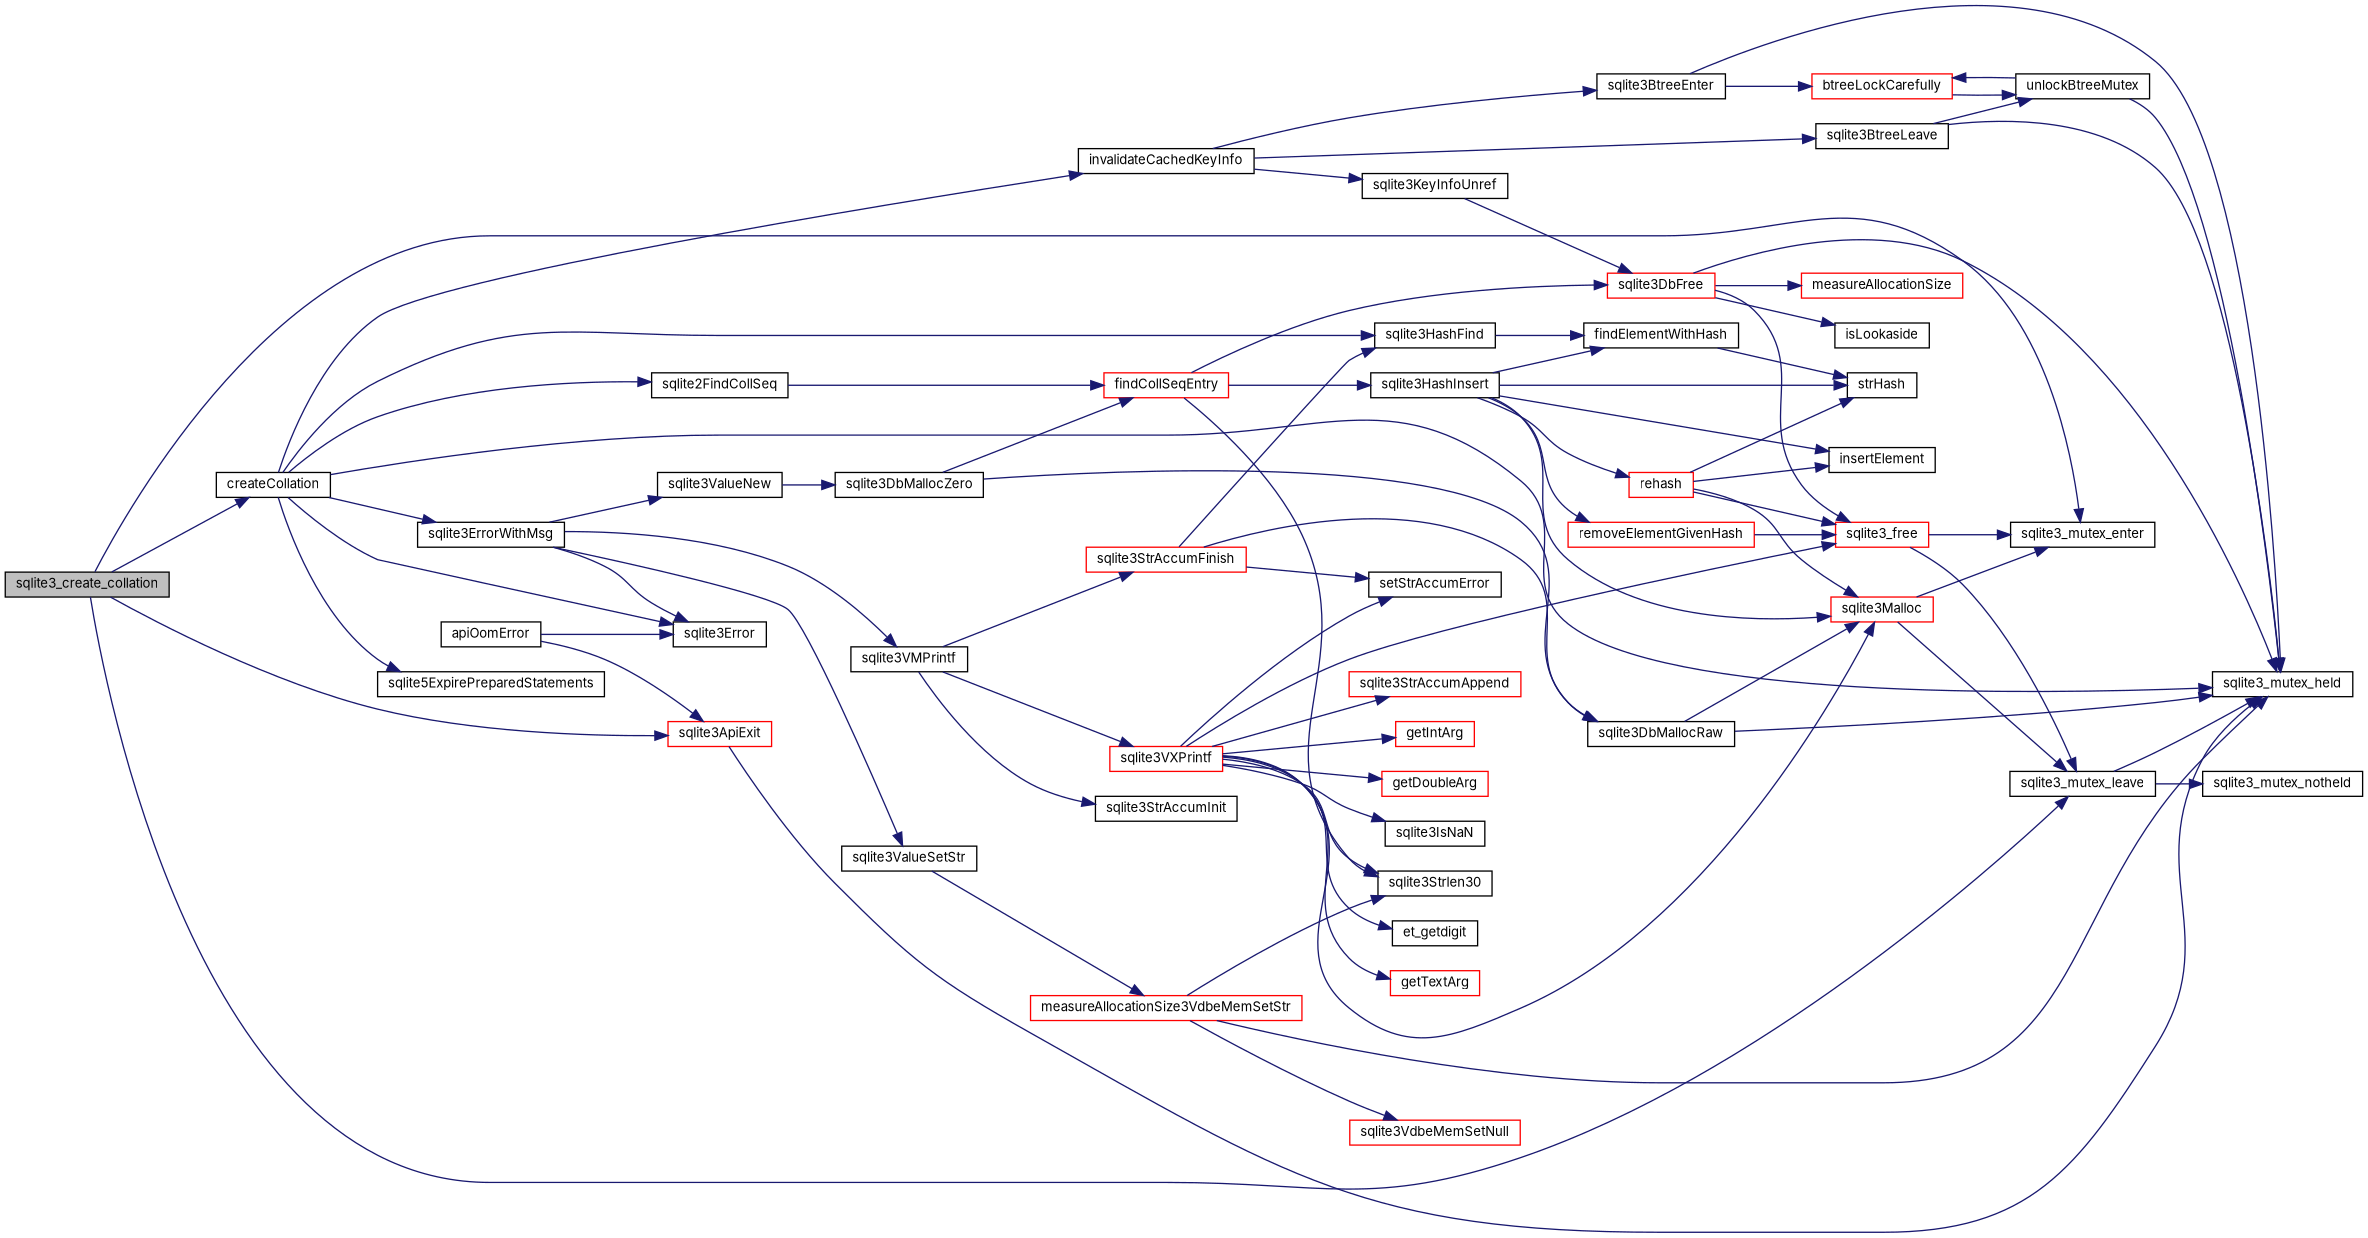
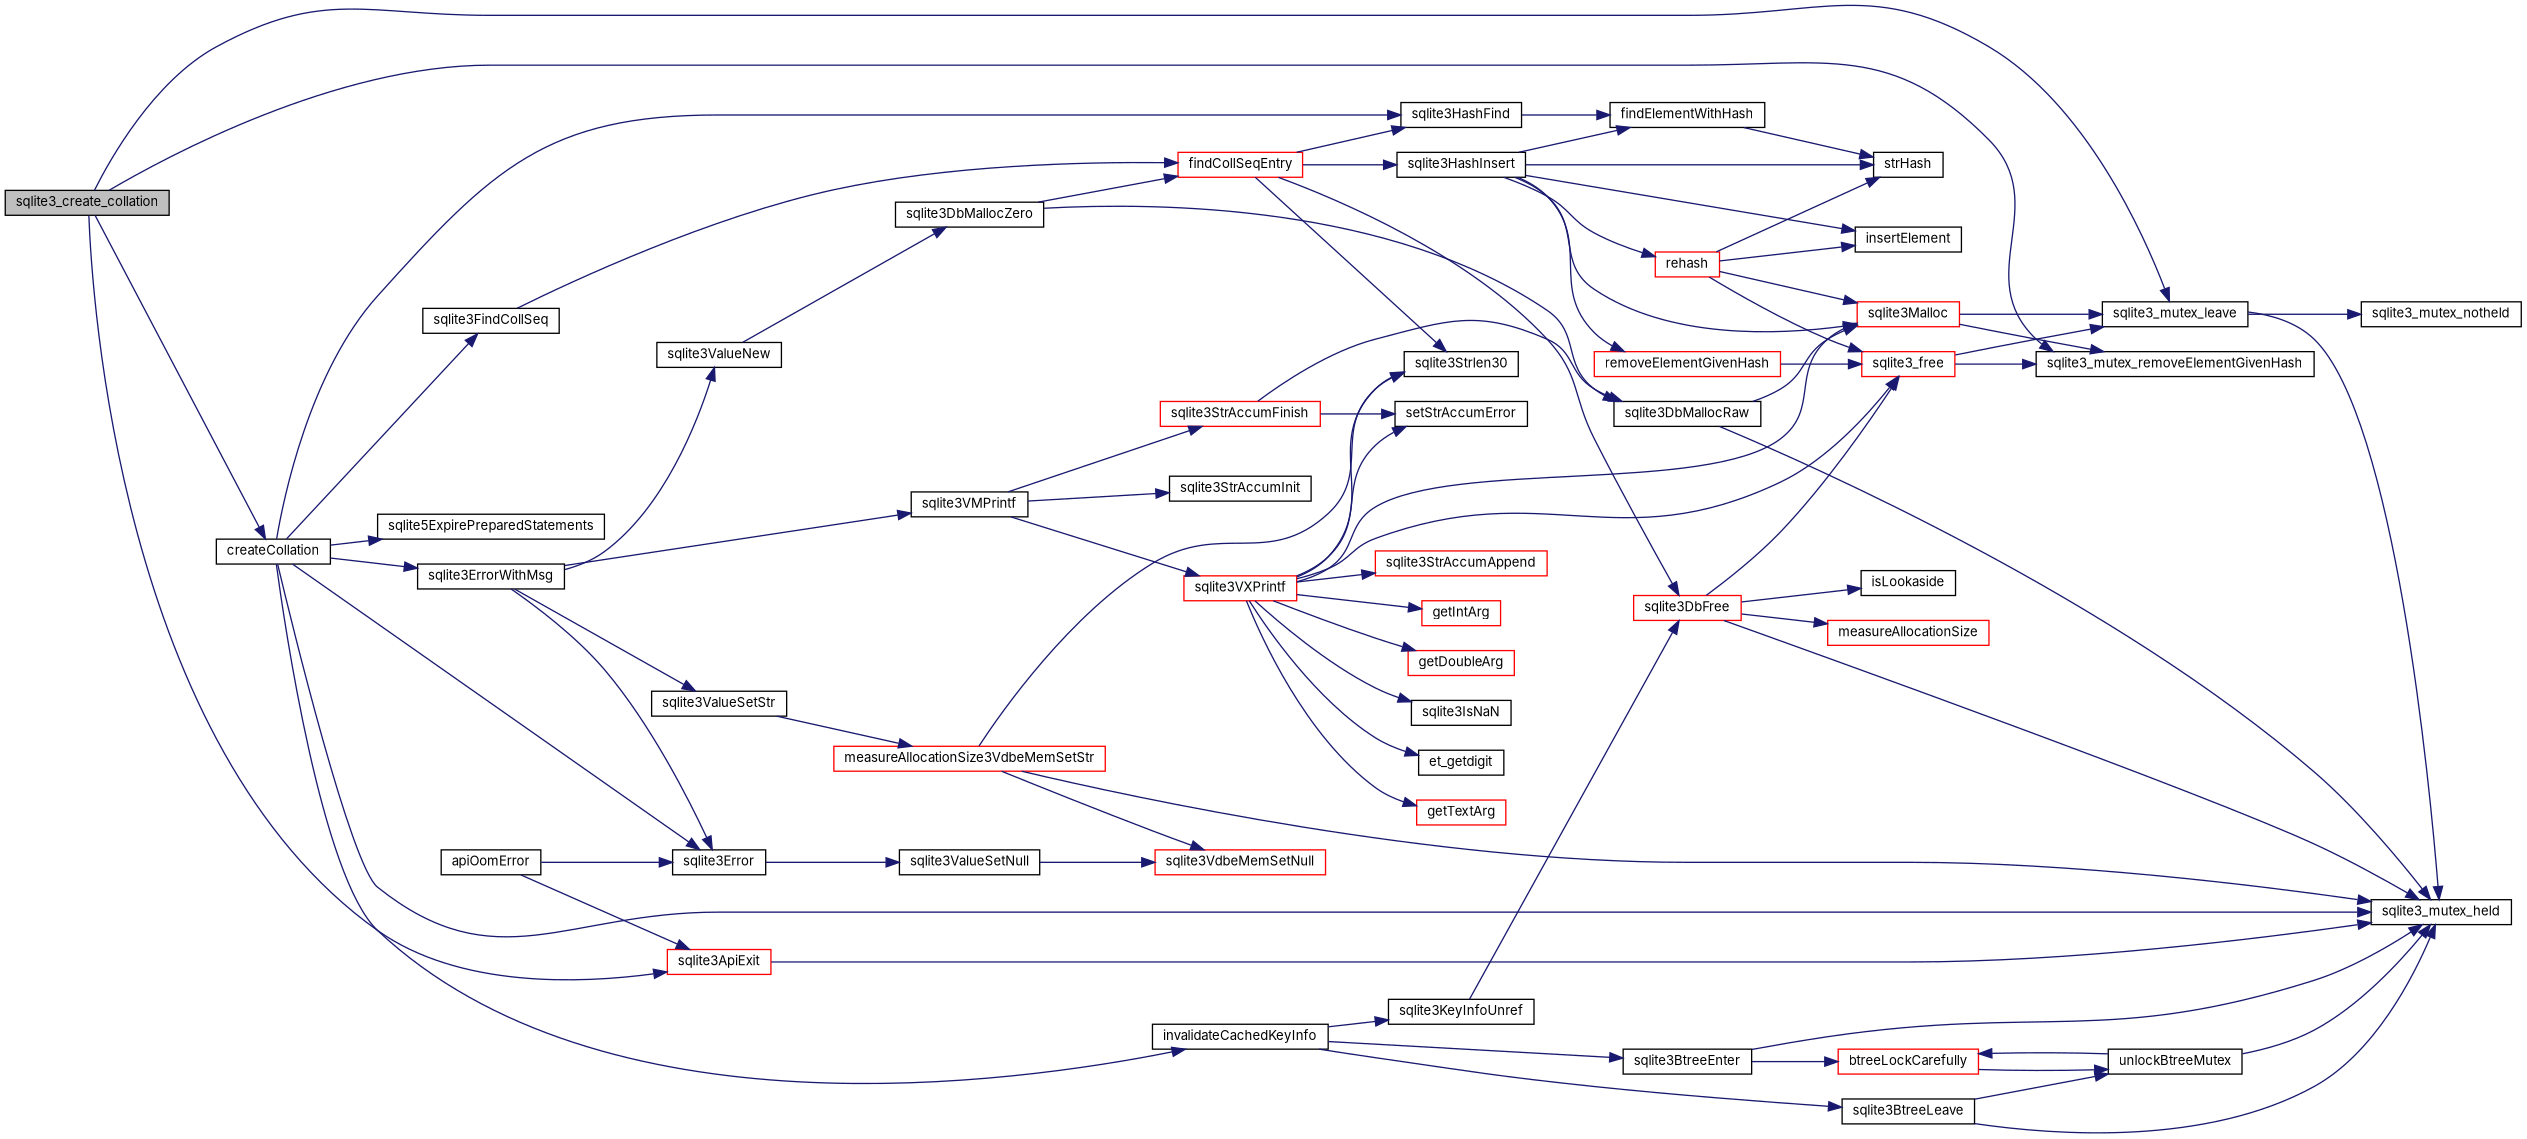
(720, 385) -> (491, 321)
(1269, 447) -> (1345, 141)
(2083, 535) -> (2175, 364)
none -> (970, 862)
